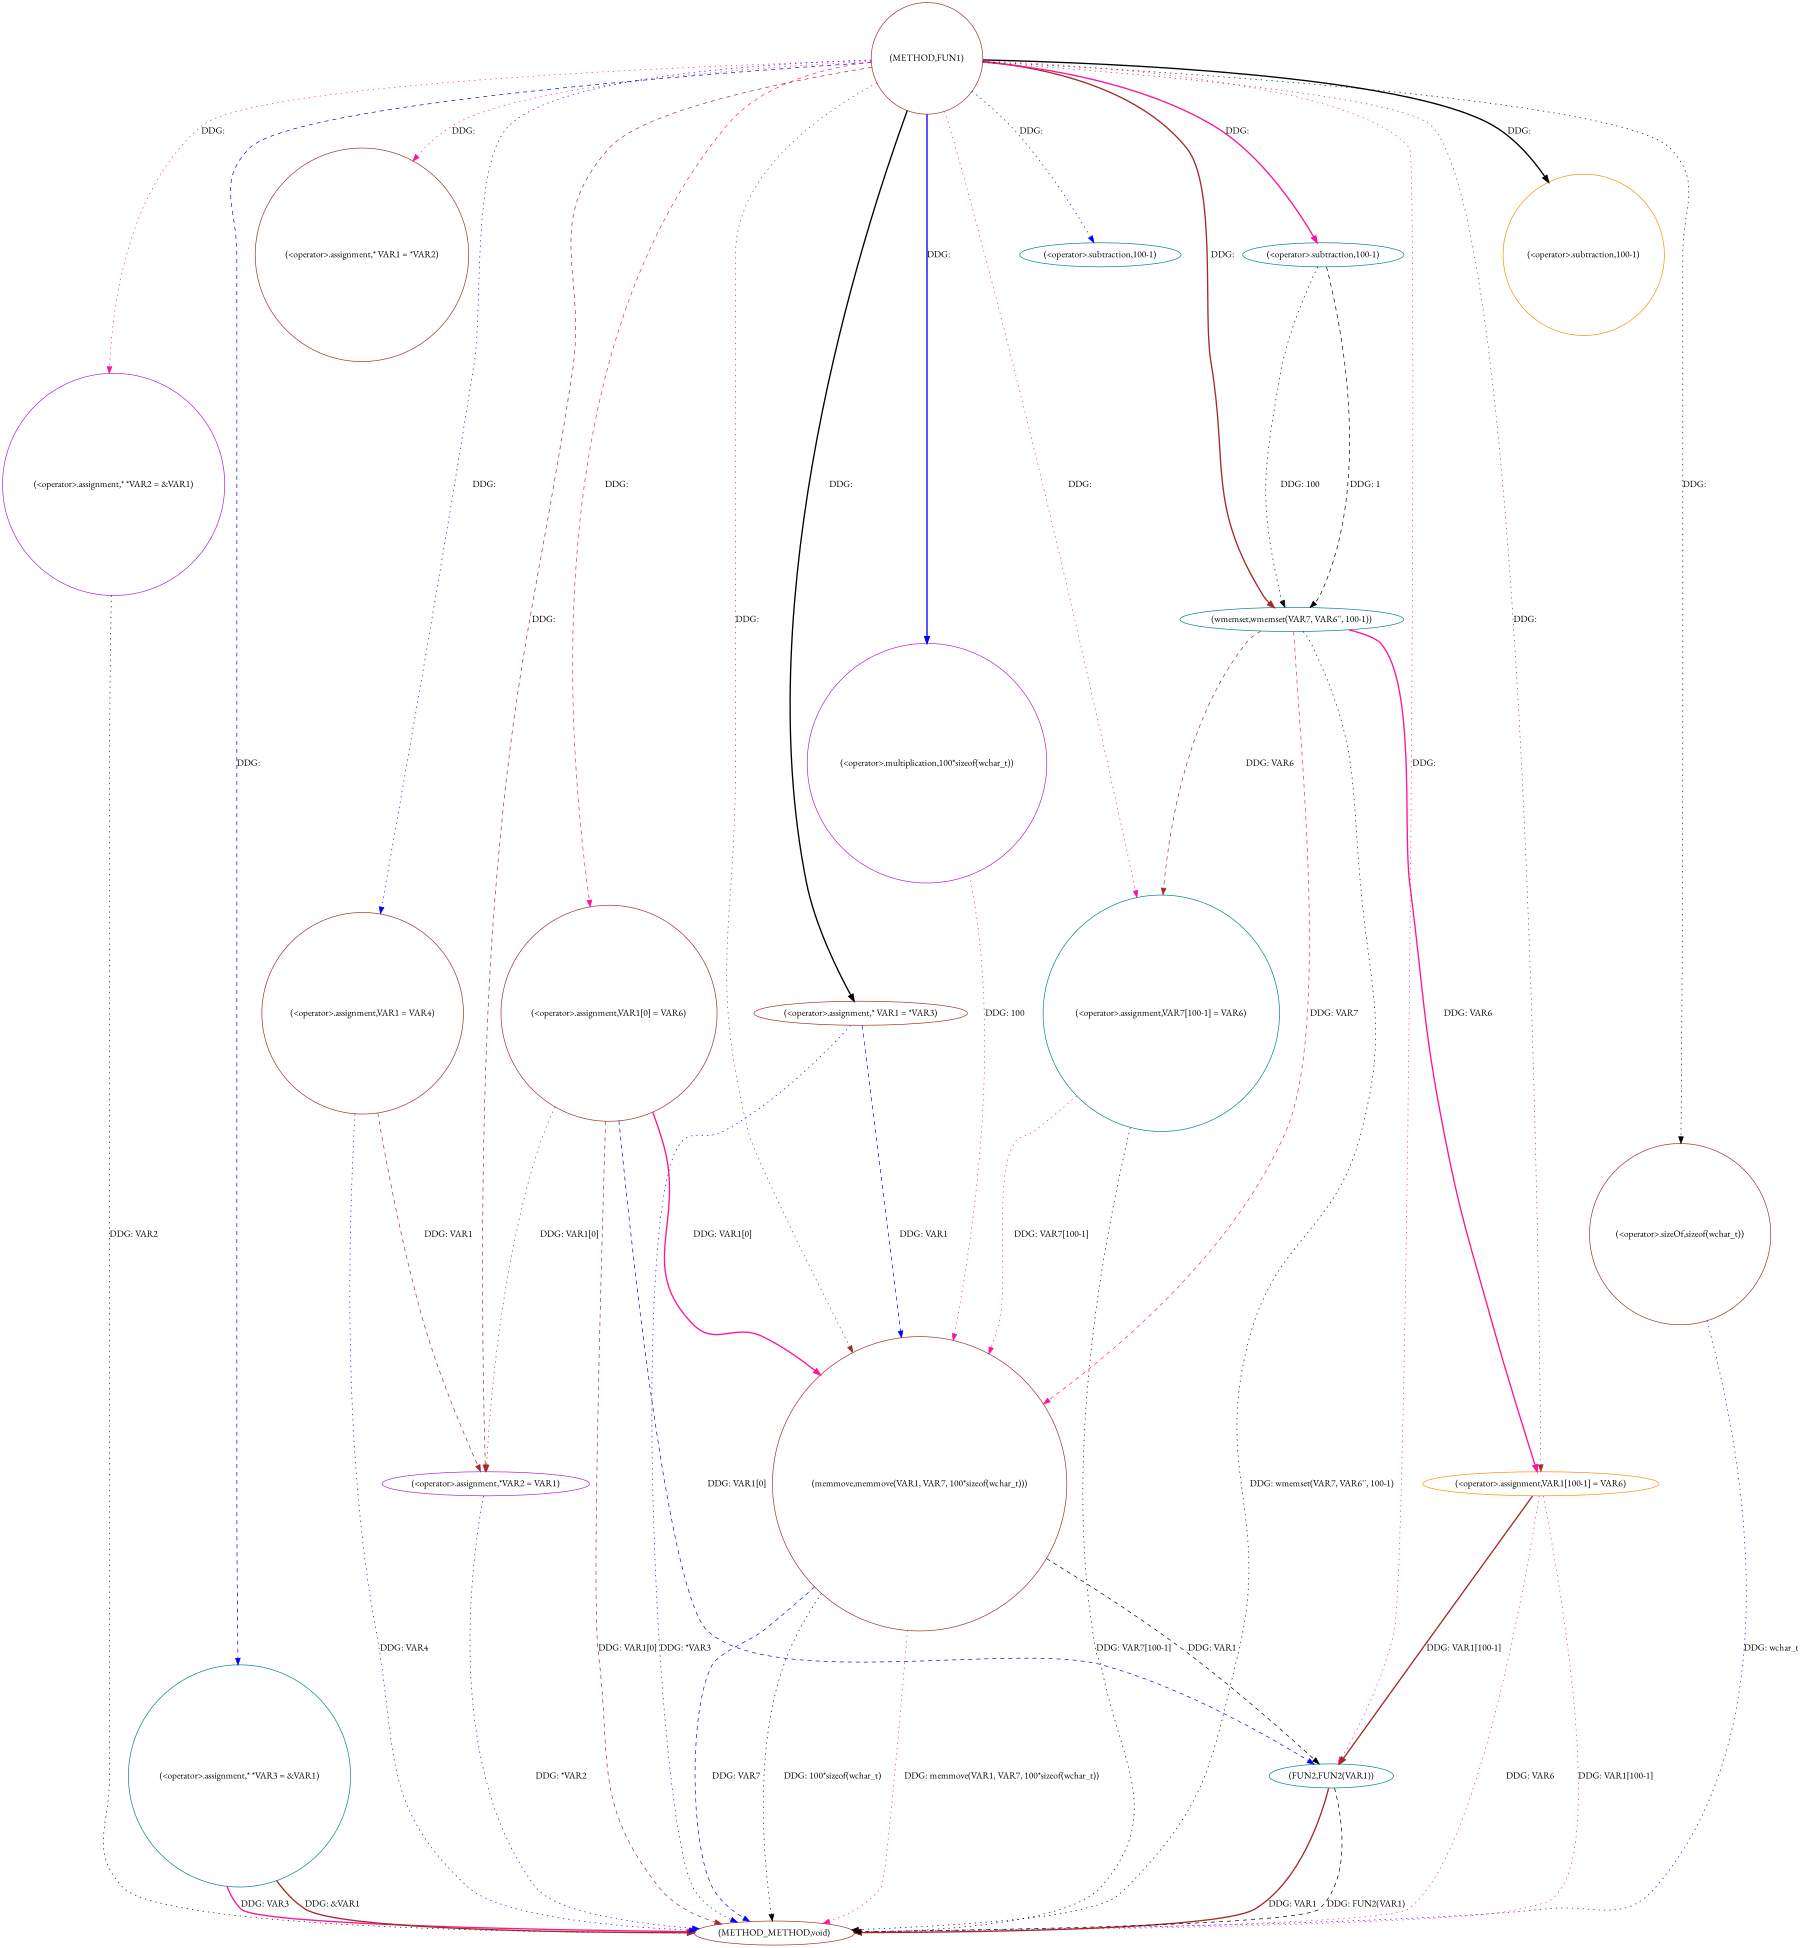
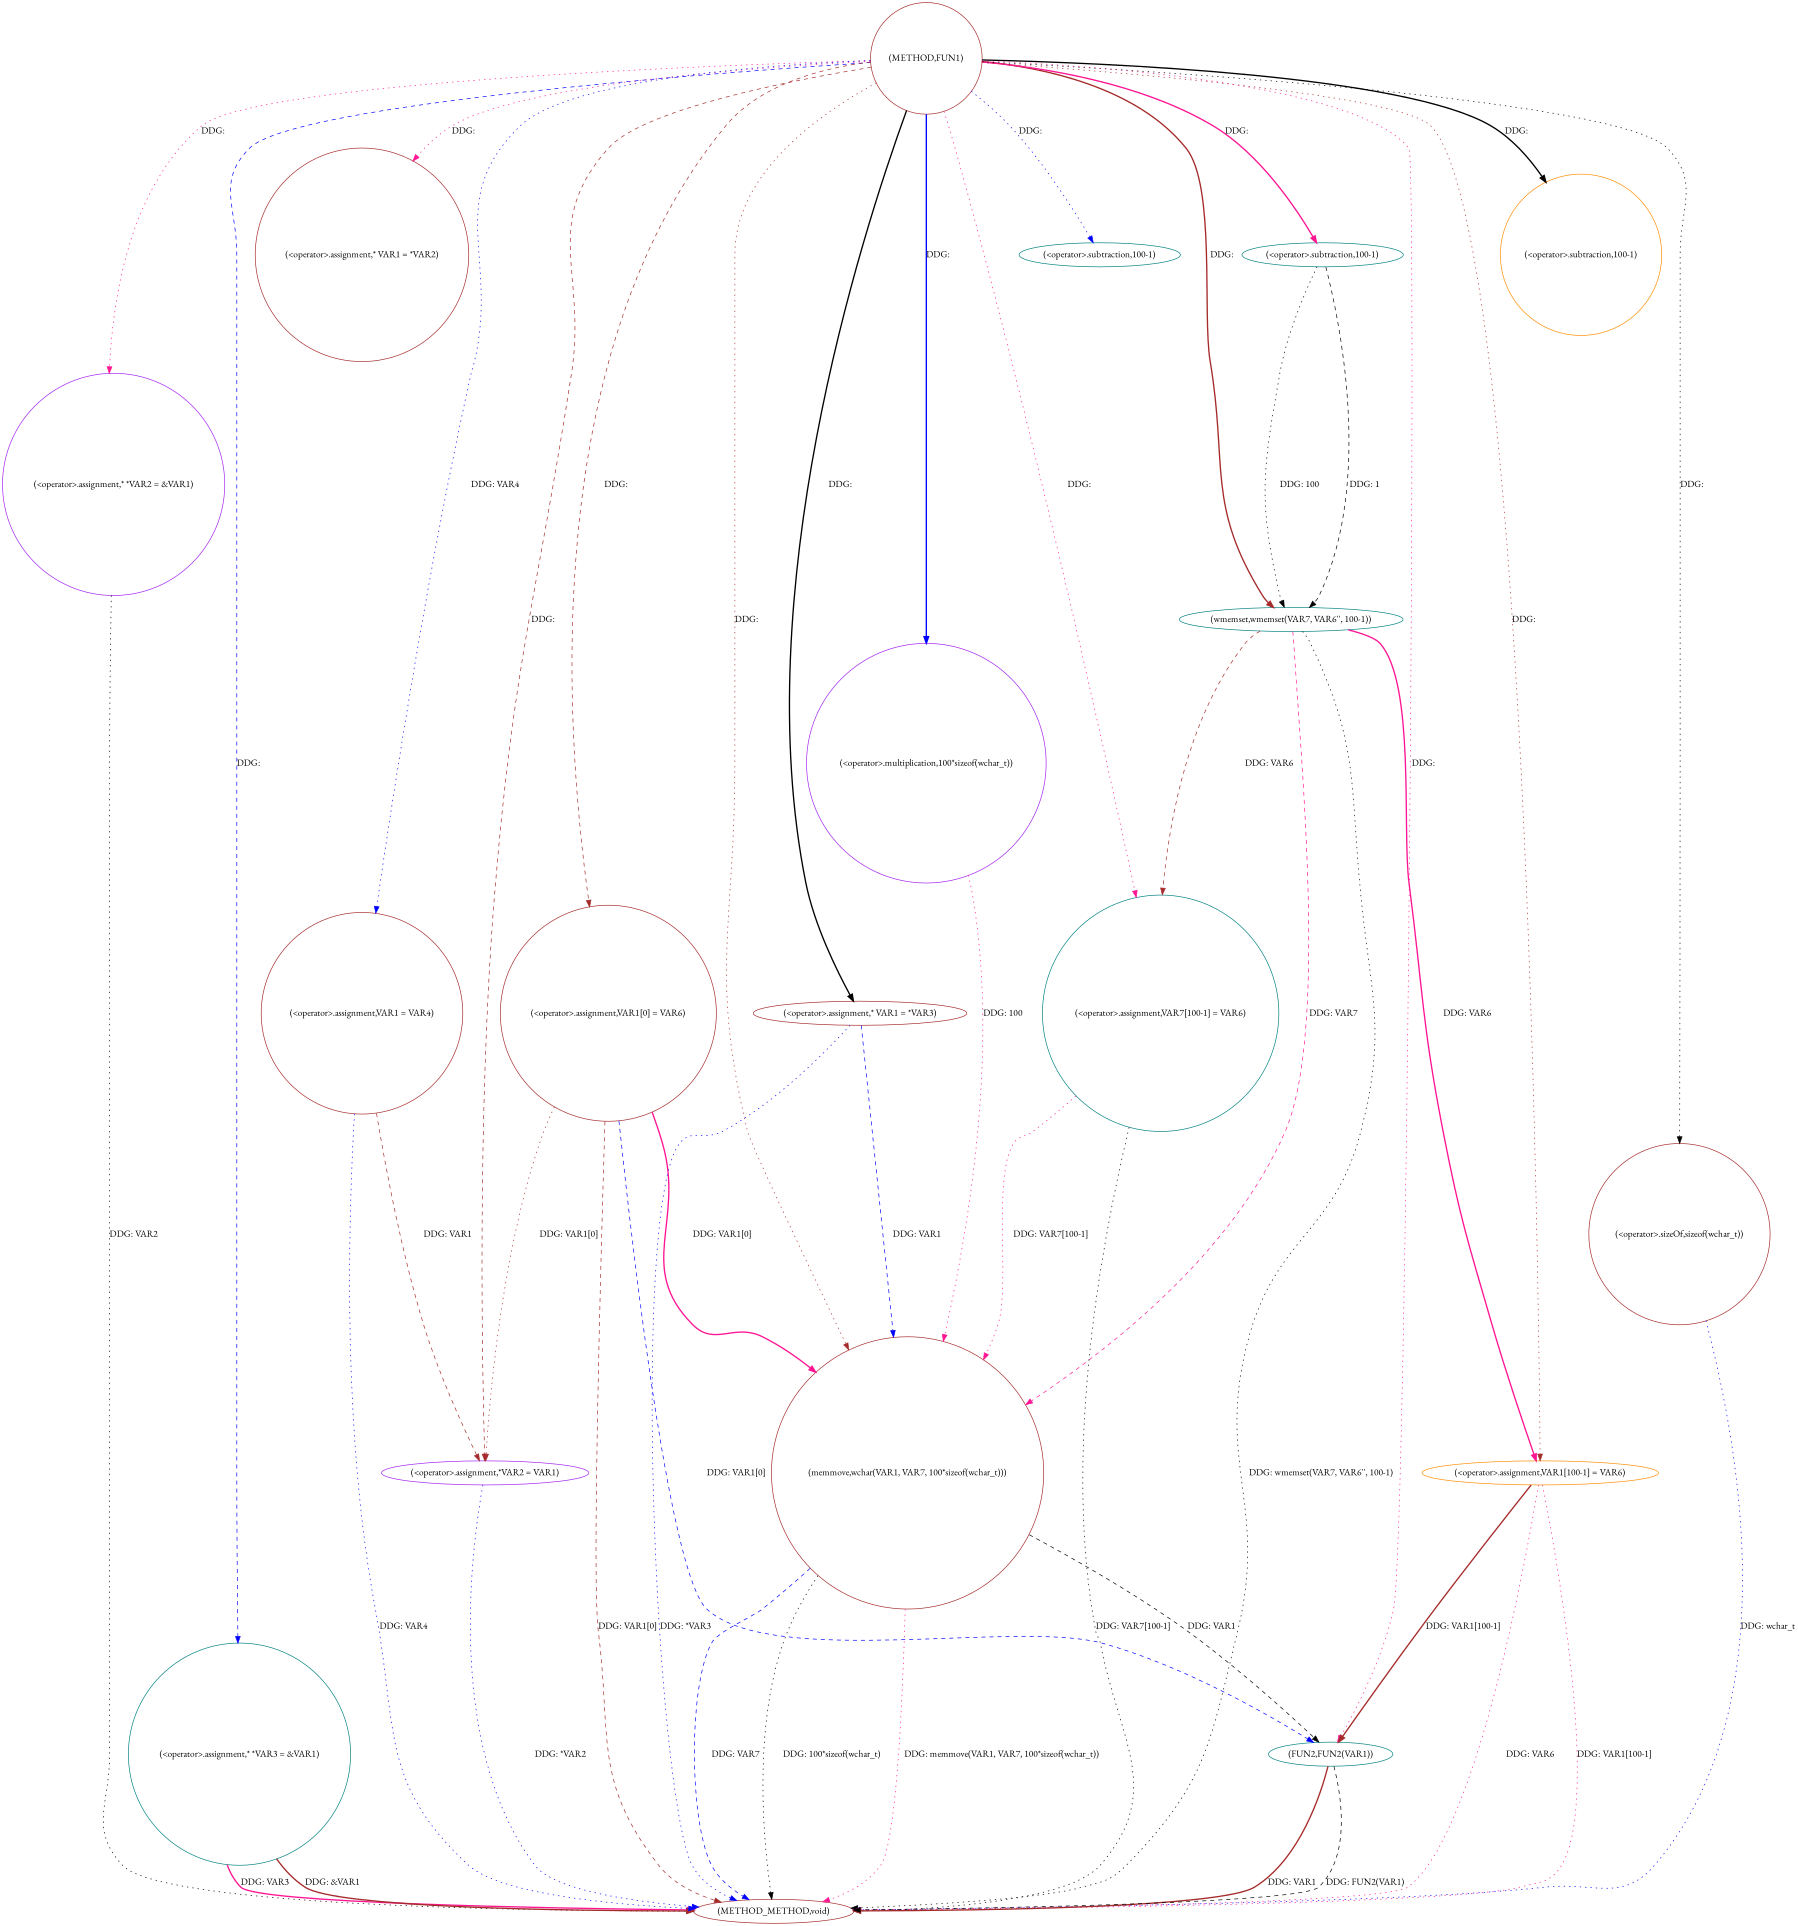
(596, 418) -> (595, 418)
(486, 484) -> (496, 484)
(920, 1484) -> (908, 1473)
